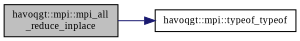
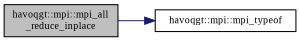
(226, 21) -> (226, 21)
